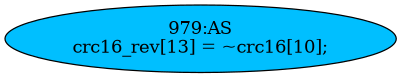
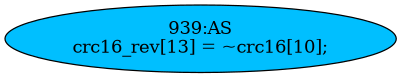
(201, 39) -> (201, 39)
